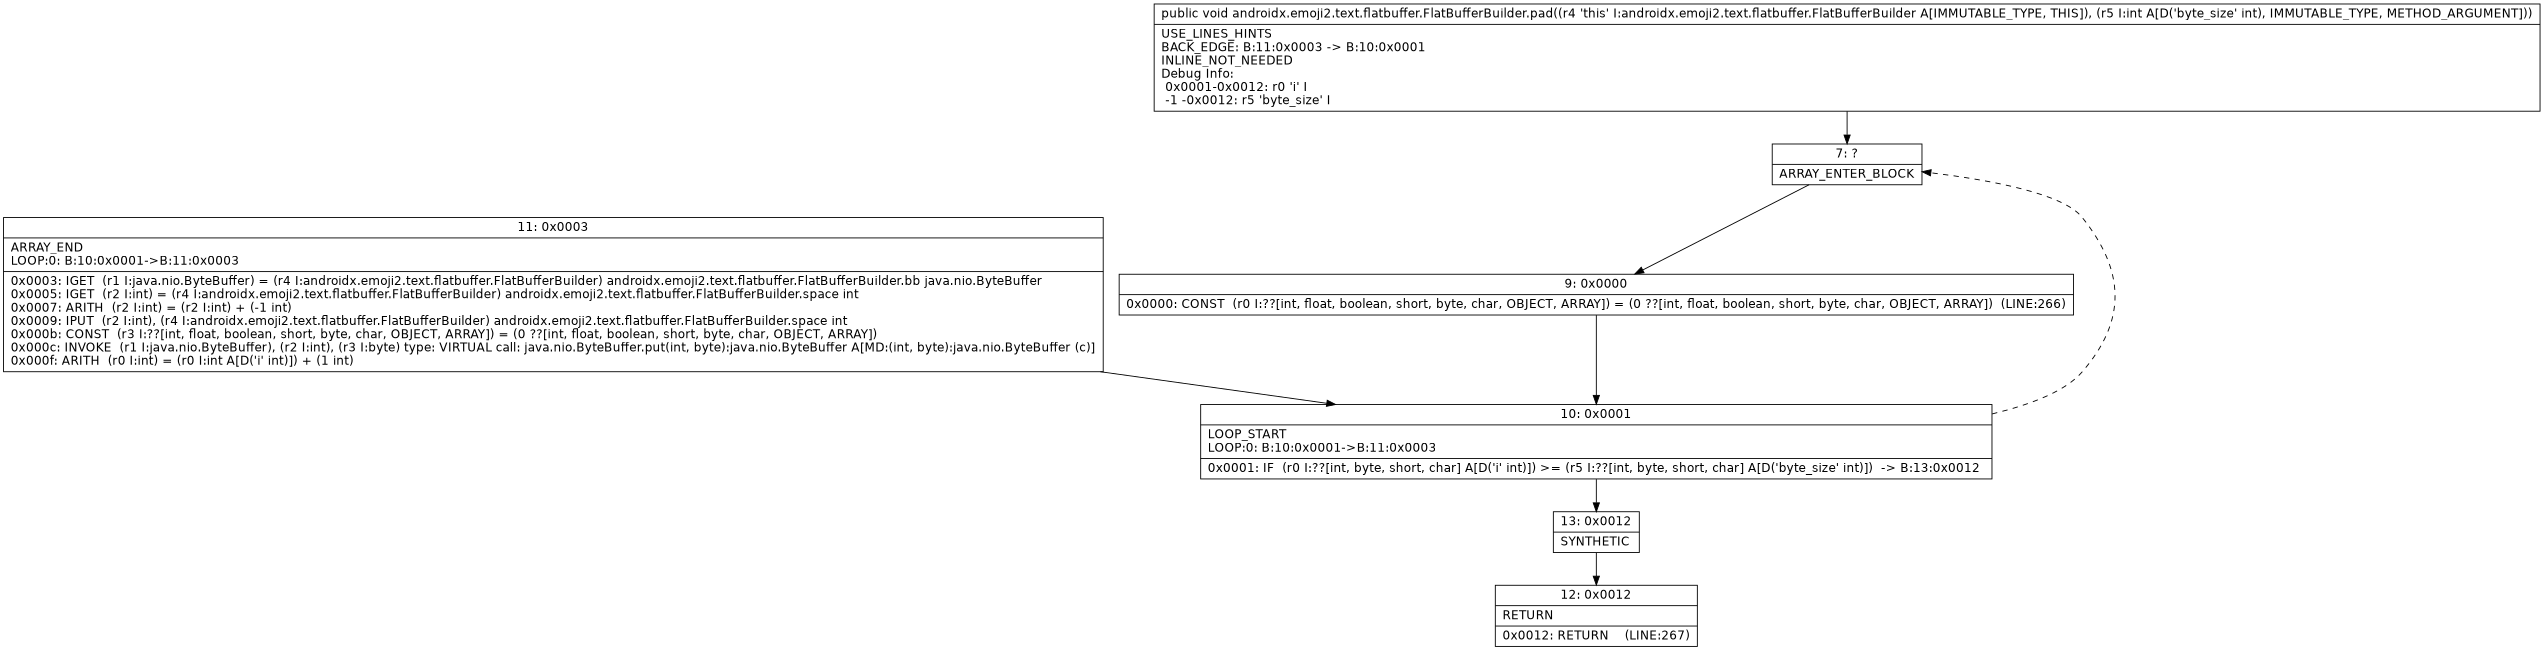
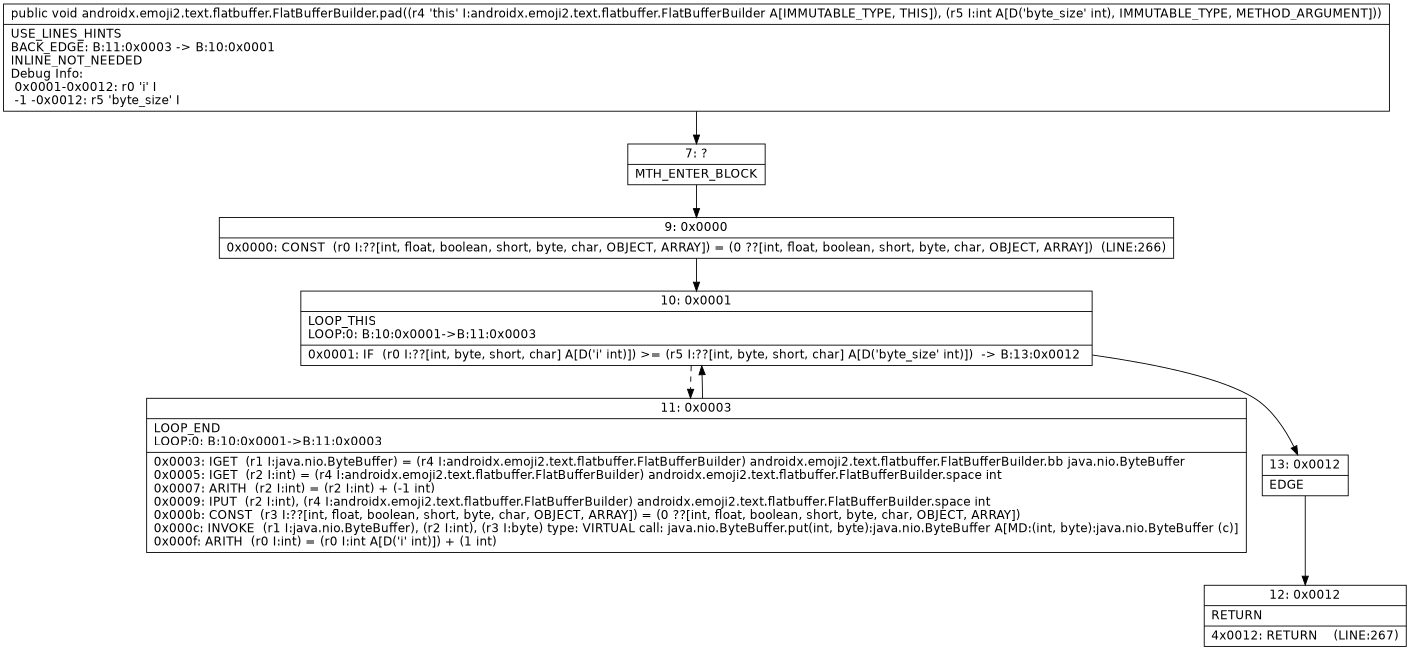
(1847, 174) -> (696, 174)
(47, 248) -> (187, 428)
(2110, 266) -> (691, 378)
(1247, 435) -> (342, 321)
(1595, 542) -> (1287, 485)
(1596, 636) -> (1305, 636)
